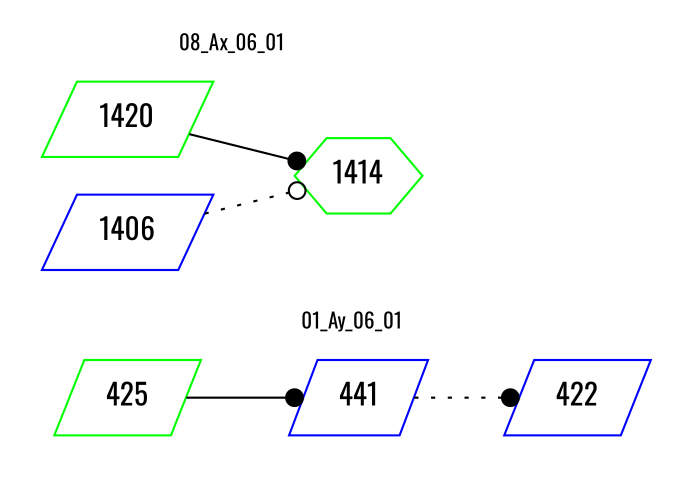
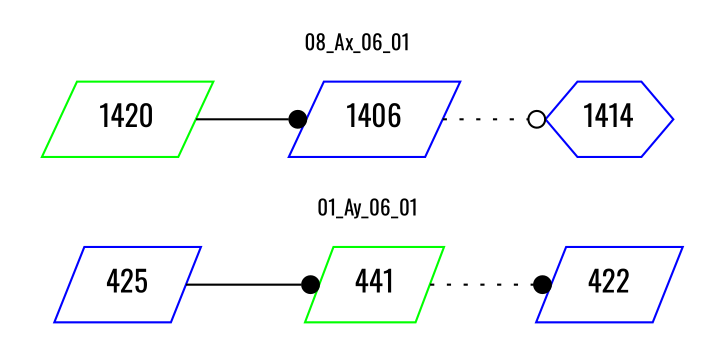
(239, 146) -> (242, 119)
(359, 176) -> (609, 119)
(128, 398) -> (128, 285)
(359, 398) -> (375, 285)
